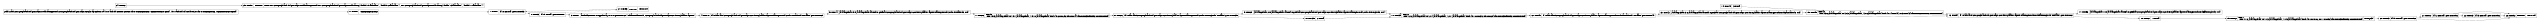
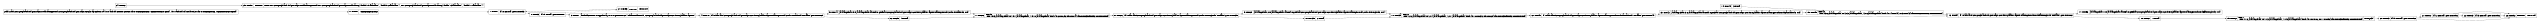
none -> (899, 19)
